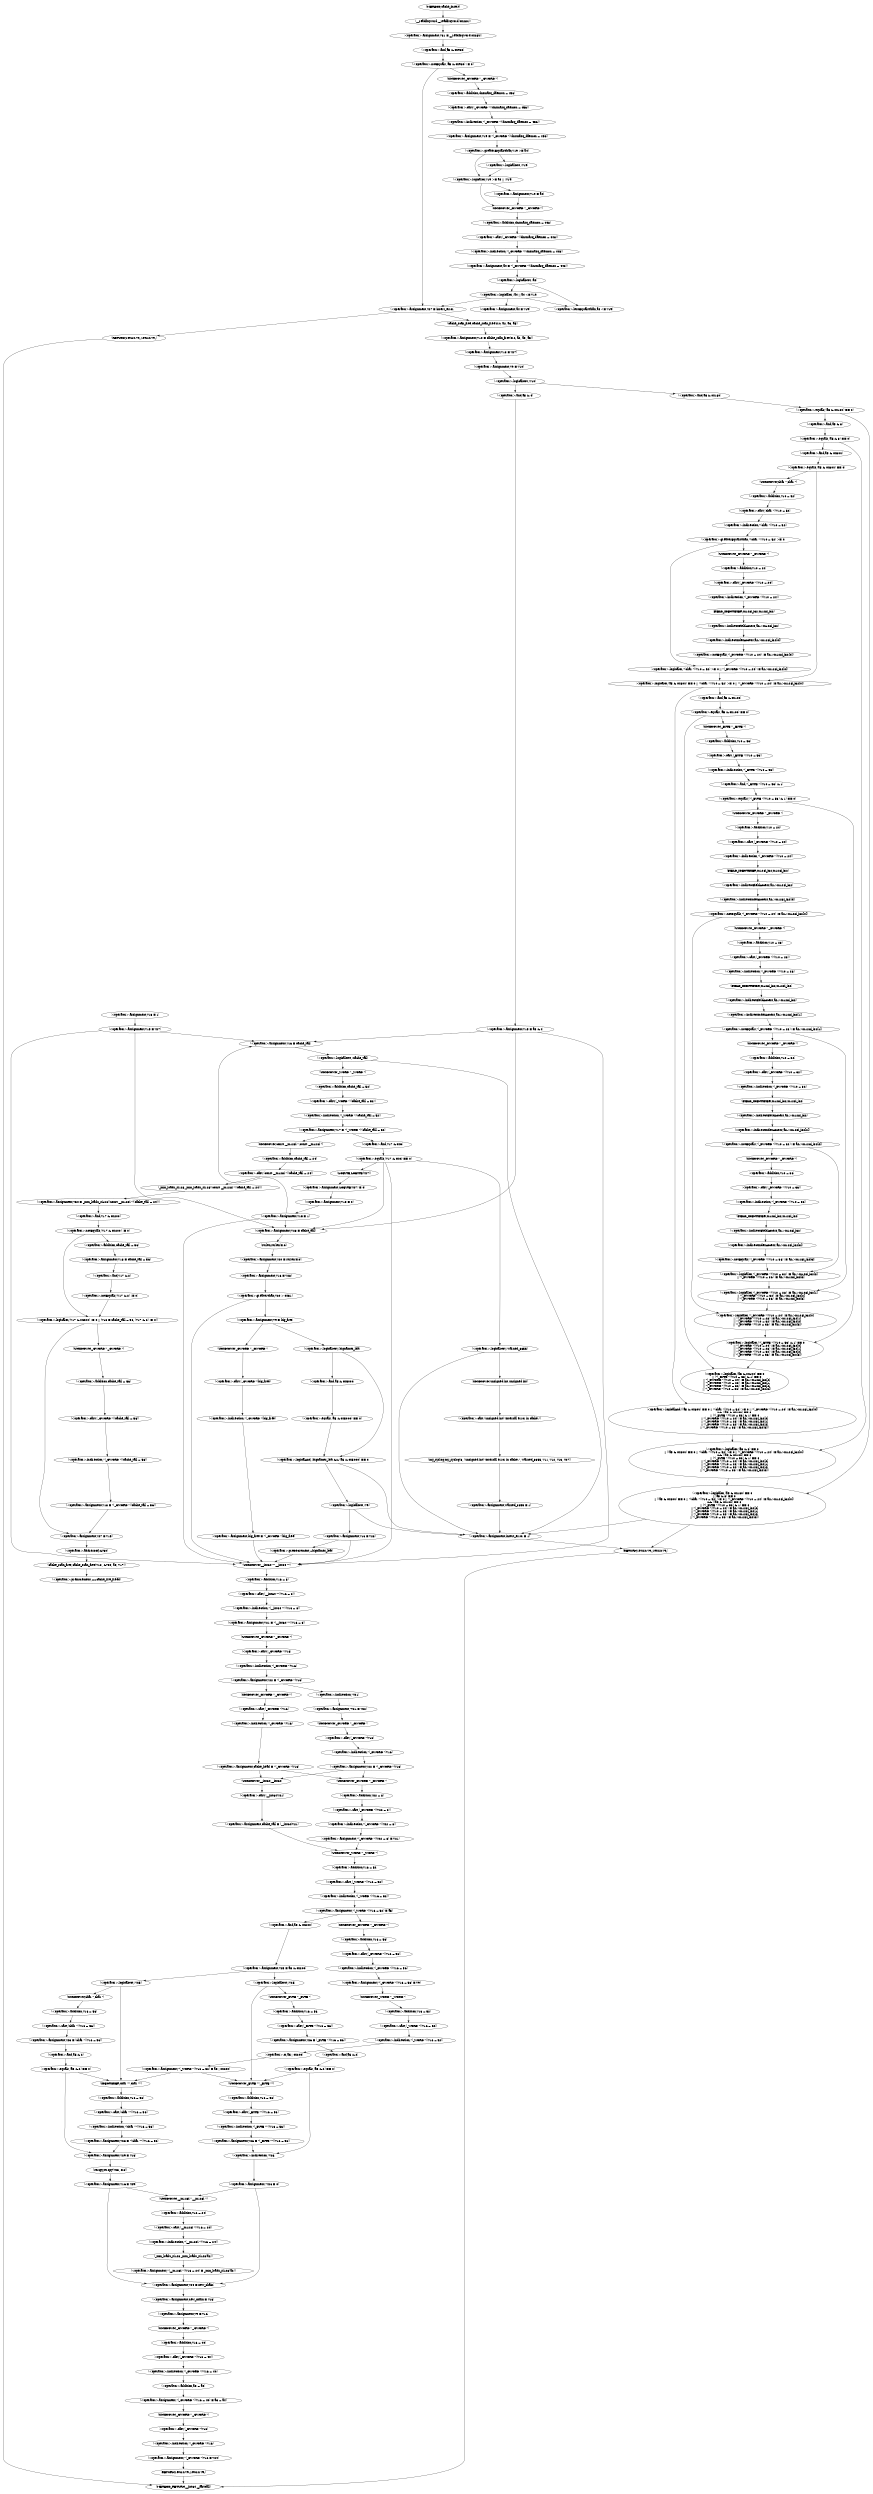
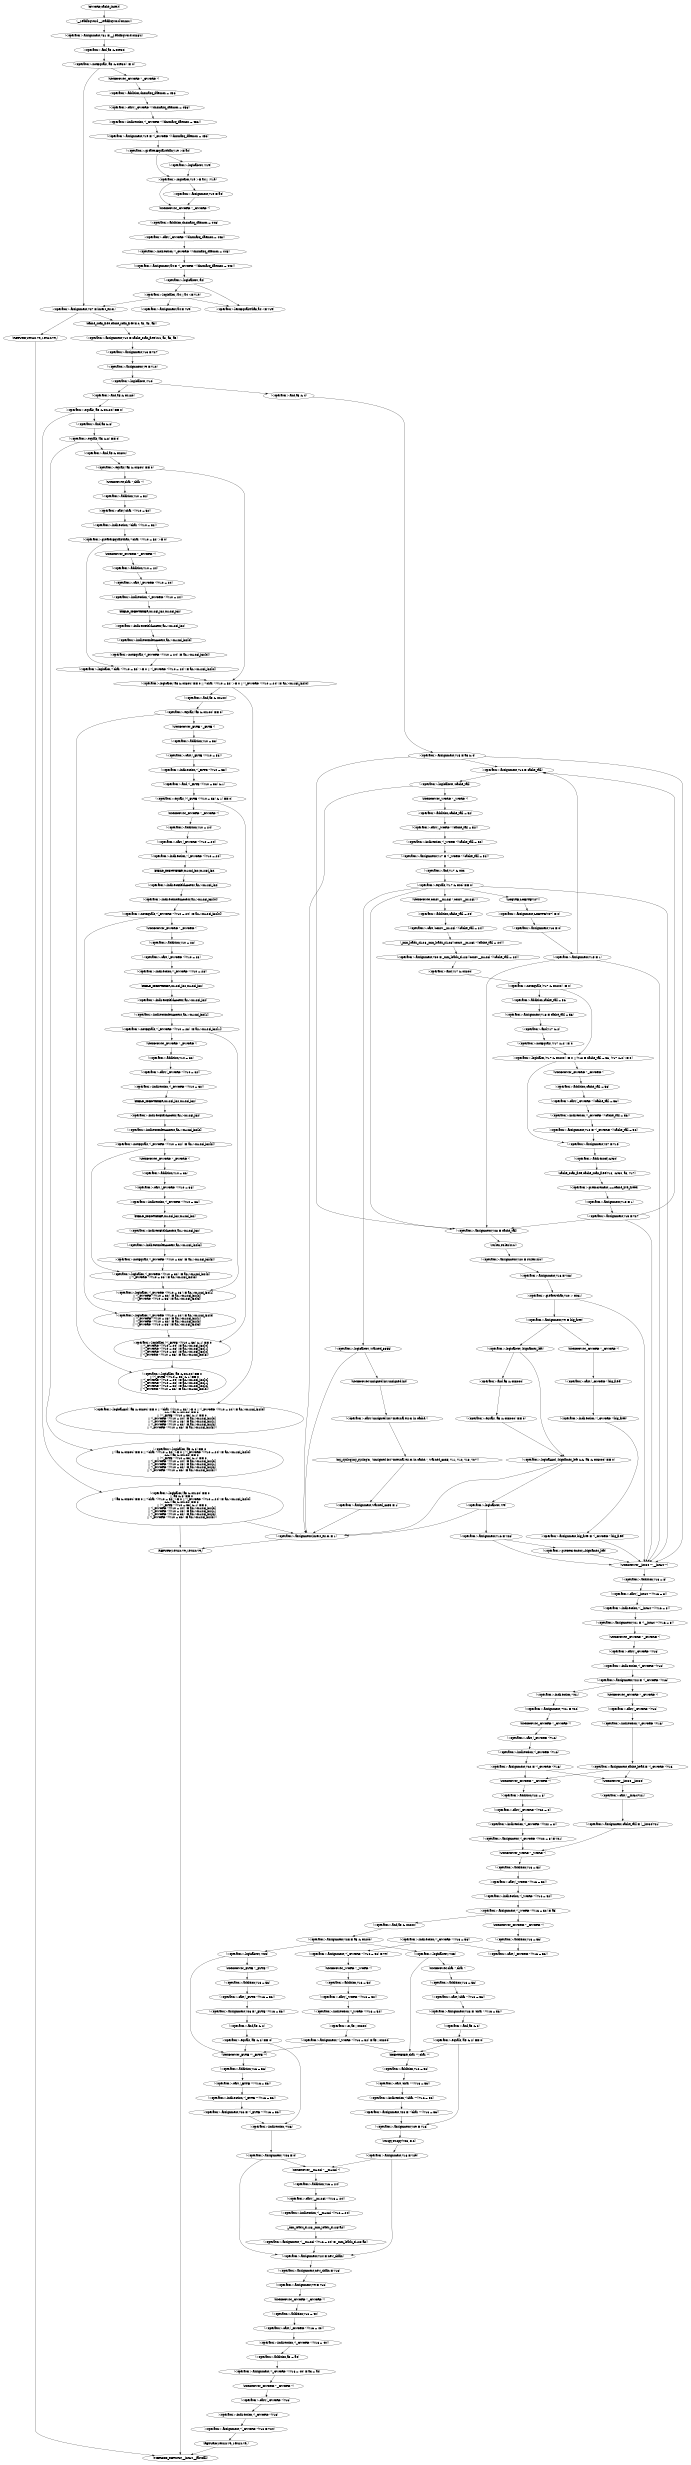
(443, 7) -> (104, 7)
(317, 1137) -> (445, 892)
none -> (606, 1194)
(372, 1960) -> (476, 1947)
